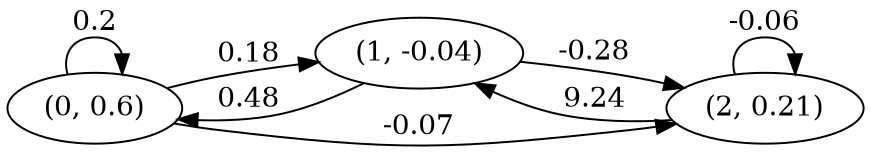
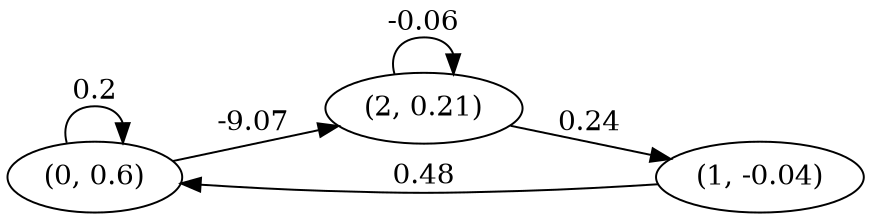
(592, 71) -> none
(232, 74) -> none
(595, 99) -> (589, 123)
(419, 127) -> (254, 123)
